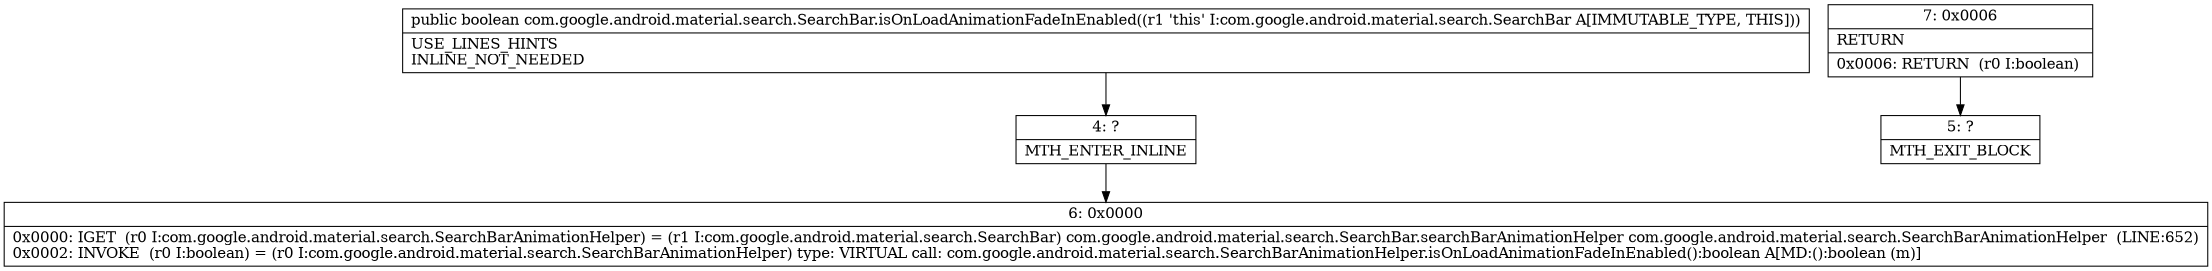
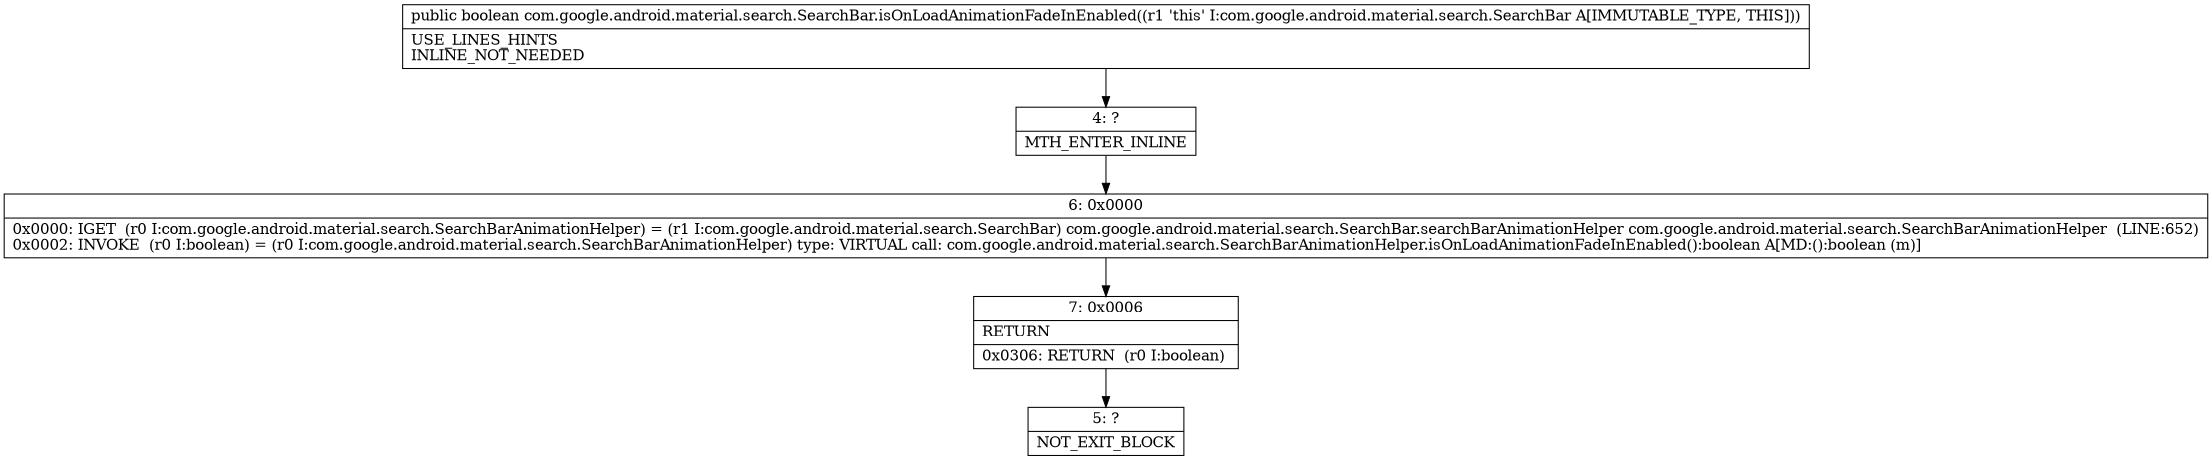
(1960, 64) -> (1106, 356)
(1960, 151) -> (1106, 443)
none -> (1106, 272)
